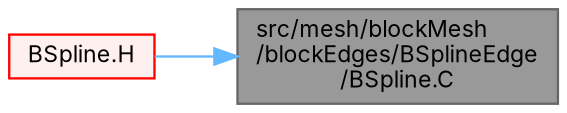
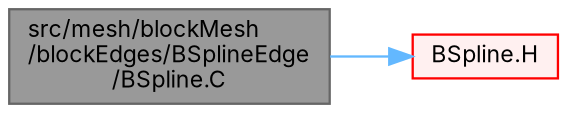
(184, 56) -> (359, 56)
